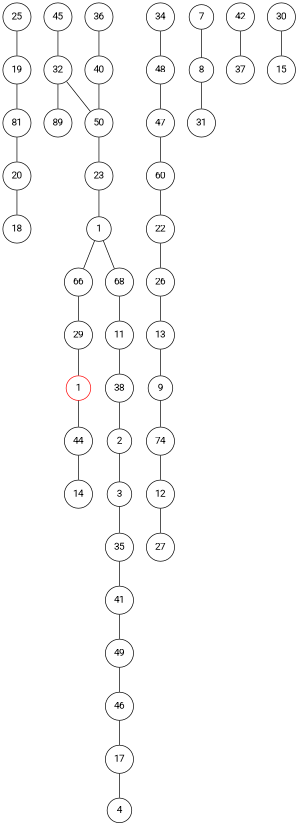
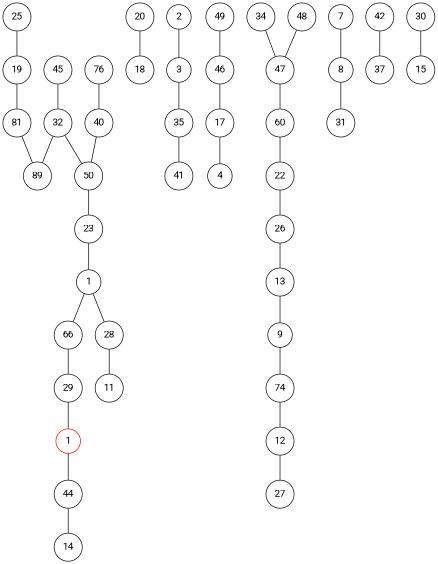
(99, 17) -> (99, 70)
(160, 43) -> (270, 43)
(17, 149) -> (27, 150)
(119, 282) -> (109, 335)
(119, 388) -> none
(119, 627) -> none
